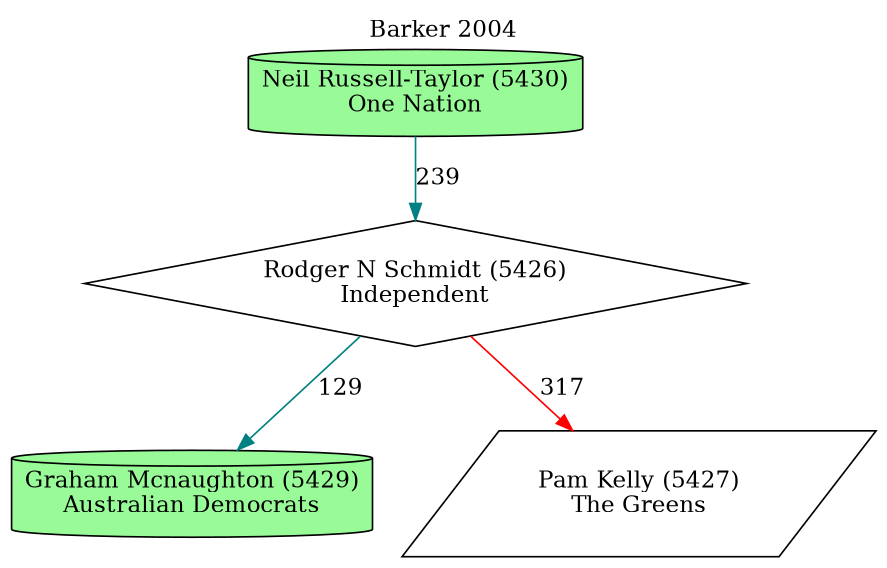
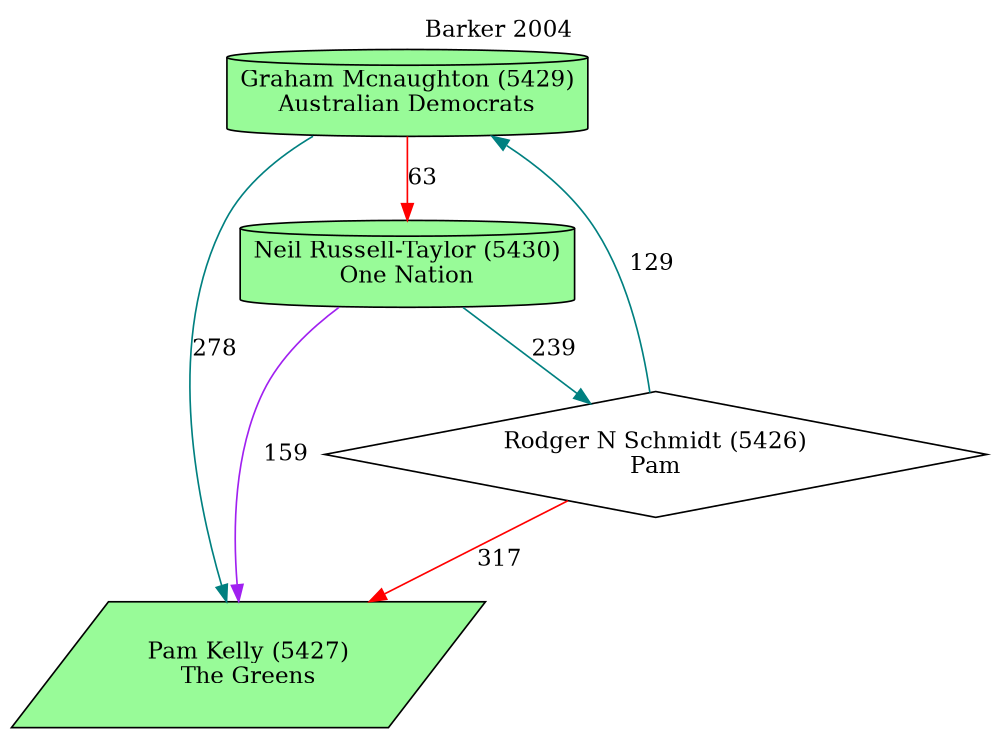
none -> (407, 170)
(416, 284) -> (656, 454)
none -> (193, 341)
none -> (249, 430)
(639, 494) -> (248, 665)
